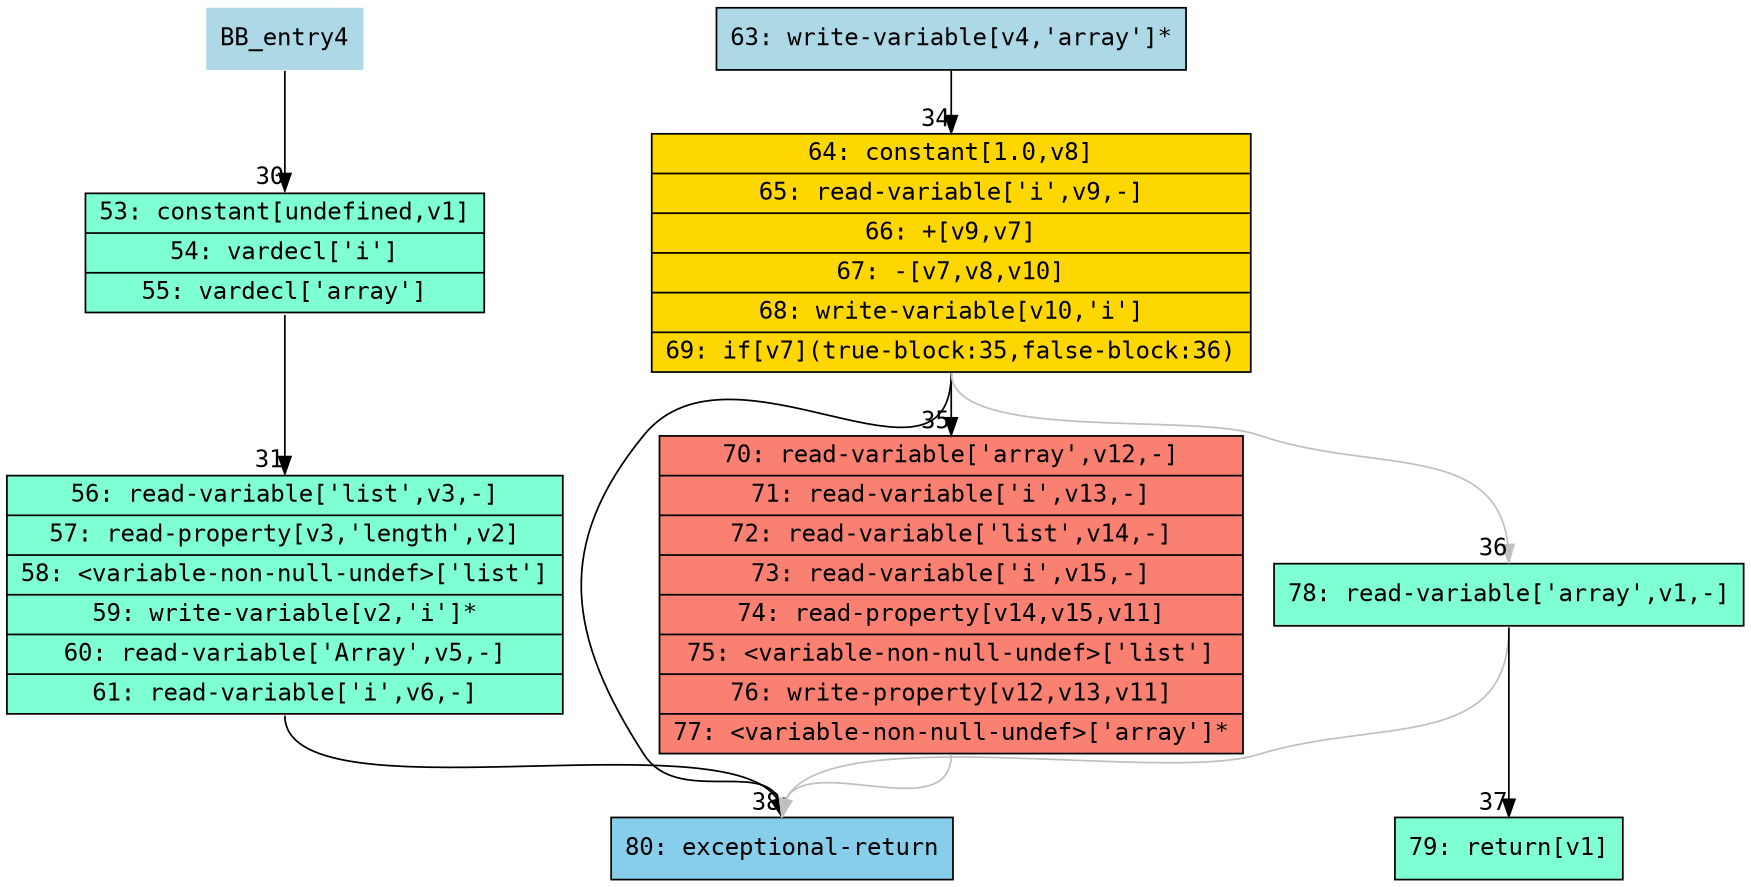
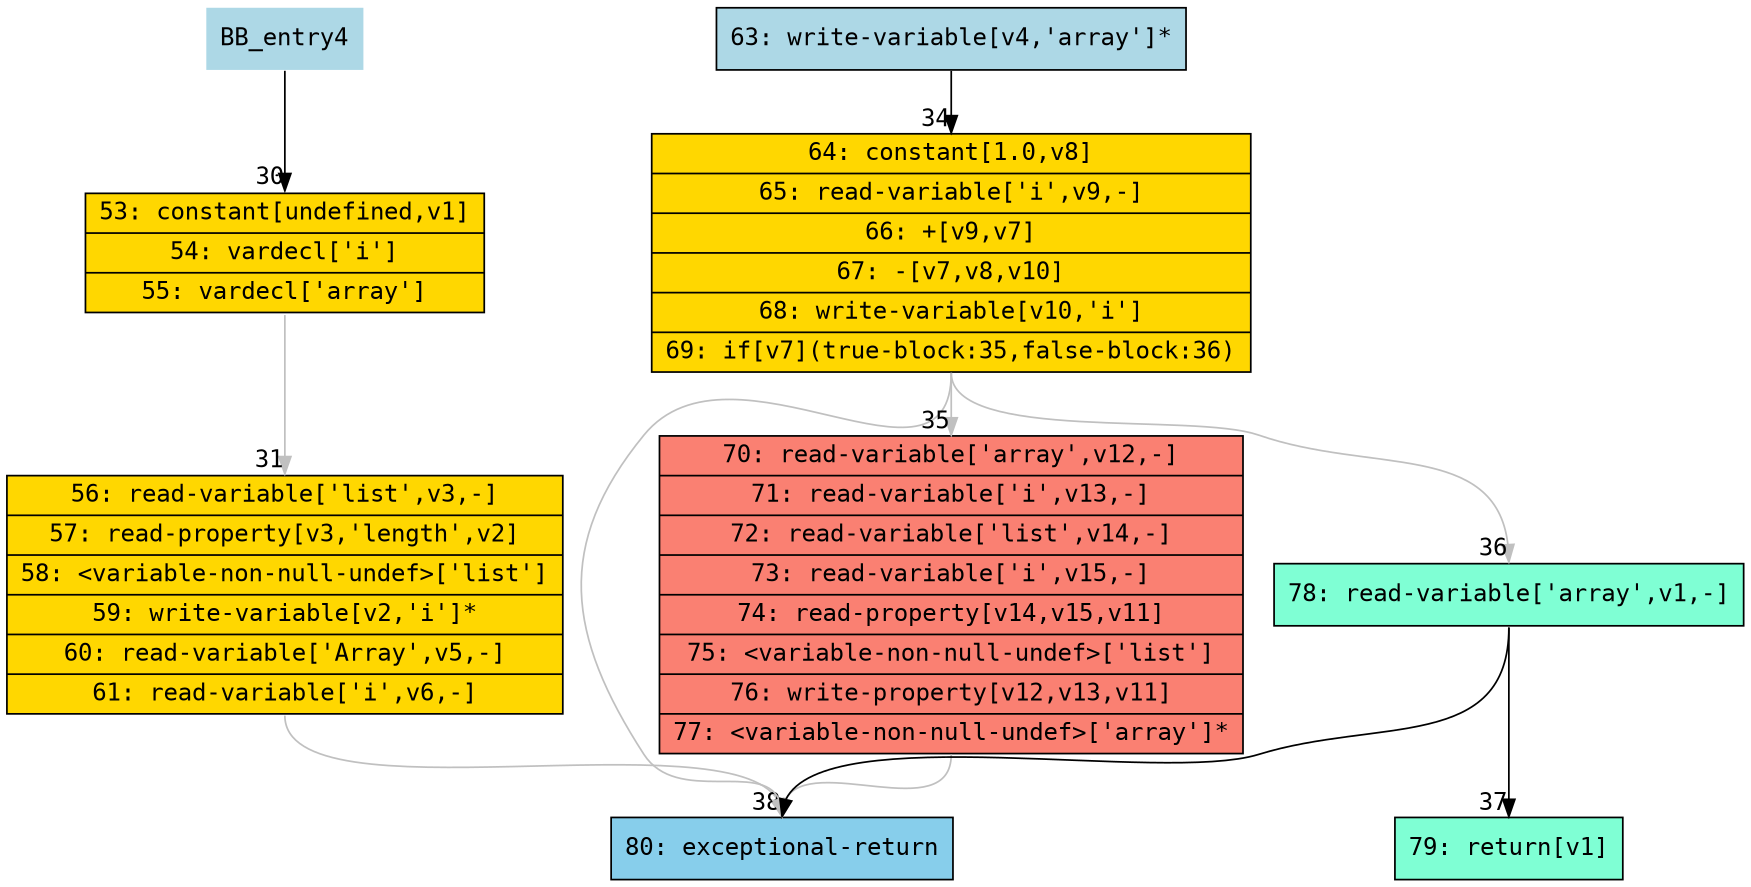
(285, 253) -> (285, 253)
(285, 386) -> (285, 386)
(951, 395) -> (951, 395)
(605, 496) -> (605, 496)
(285, 595) -> (285, 595)
(1172, 762) -> (1172, 762)
(525, 766) -> (525, 766)
